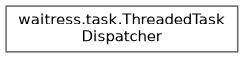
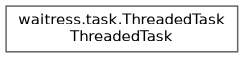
(122, 29) -> (122, 29)
